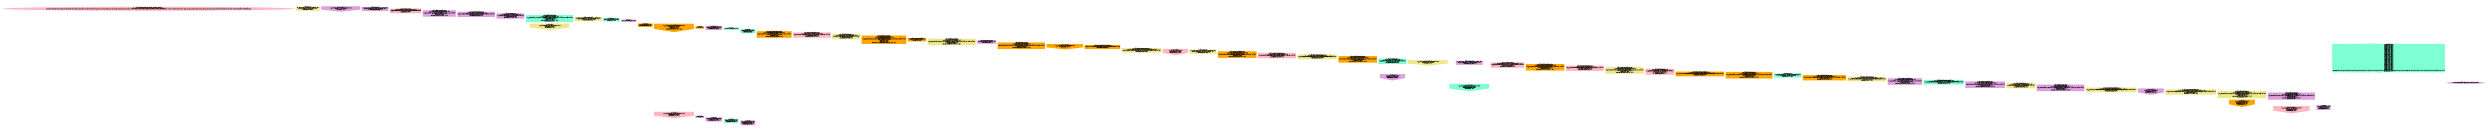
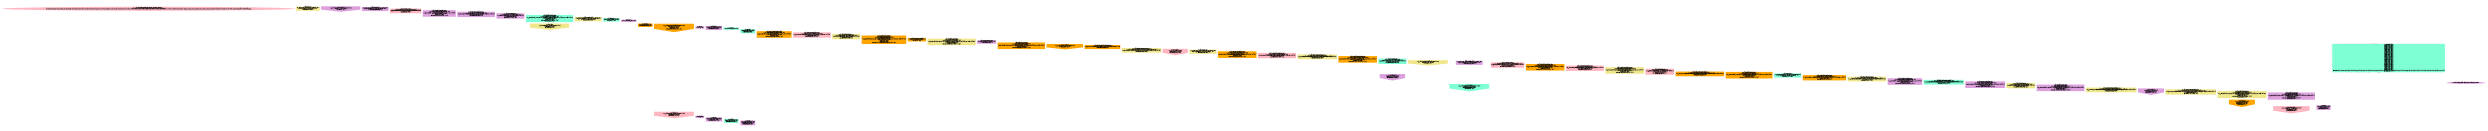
(700, 27) -> (700, 27)
